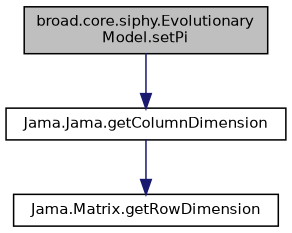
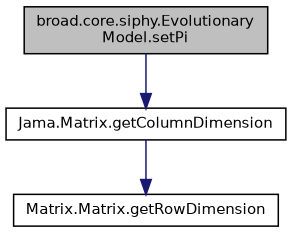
(146, 124) -> (146, 124)
(146, 210) -> (146, 210)
